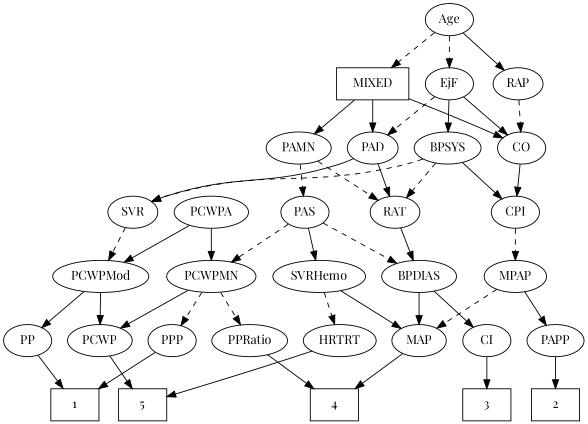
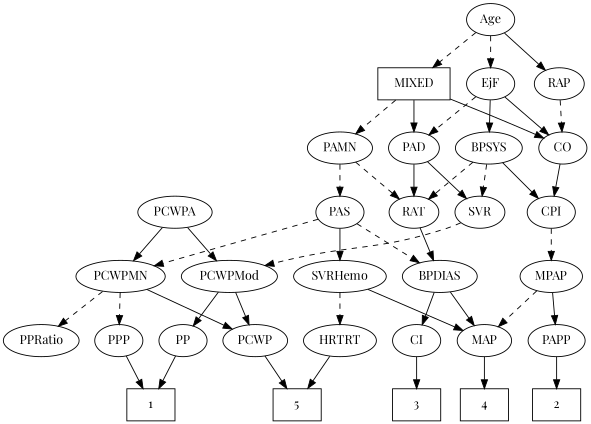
(338, 114) -> (379, 114)
(287, 369) -> none
